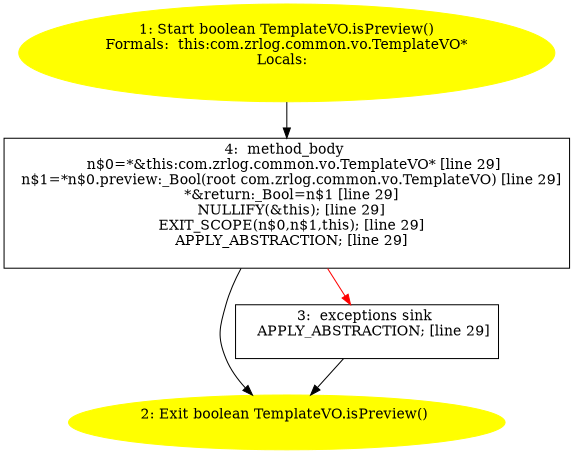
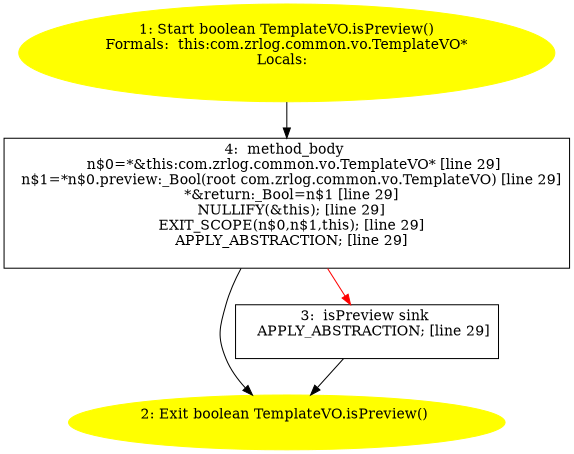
(367, 332) -> (367, 332)
